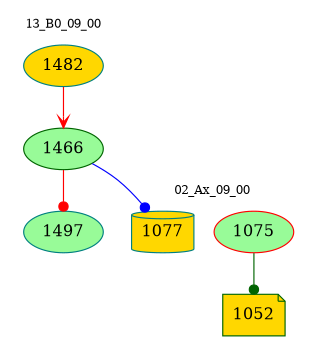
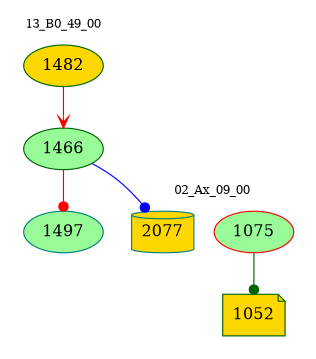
(63, 25) -> (63, 25)
(63, 66) -> (63, 66)
(163, 232) -> (163, 232)
